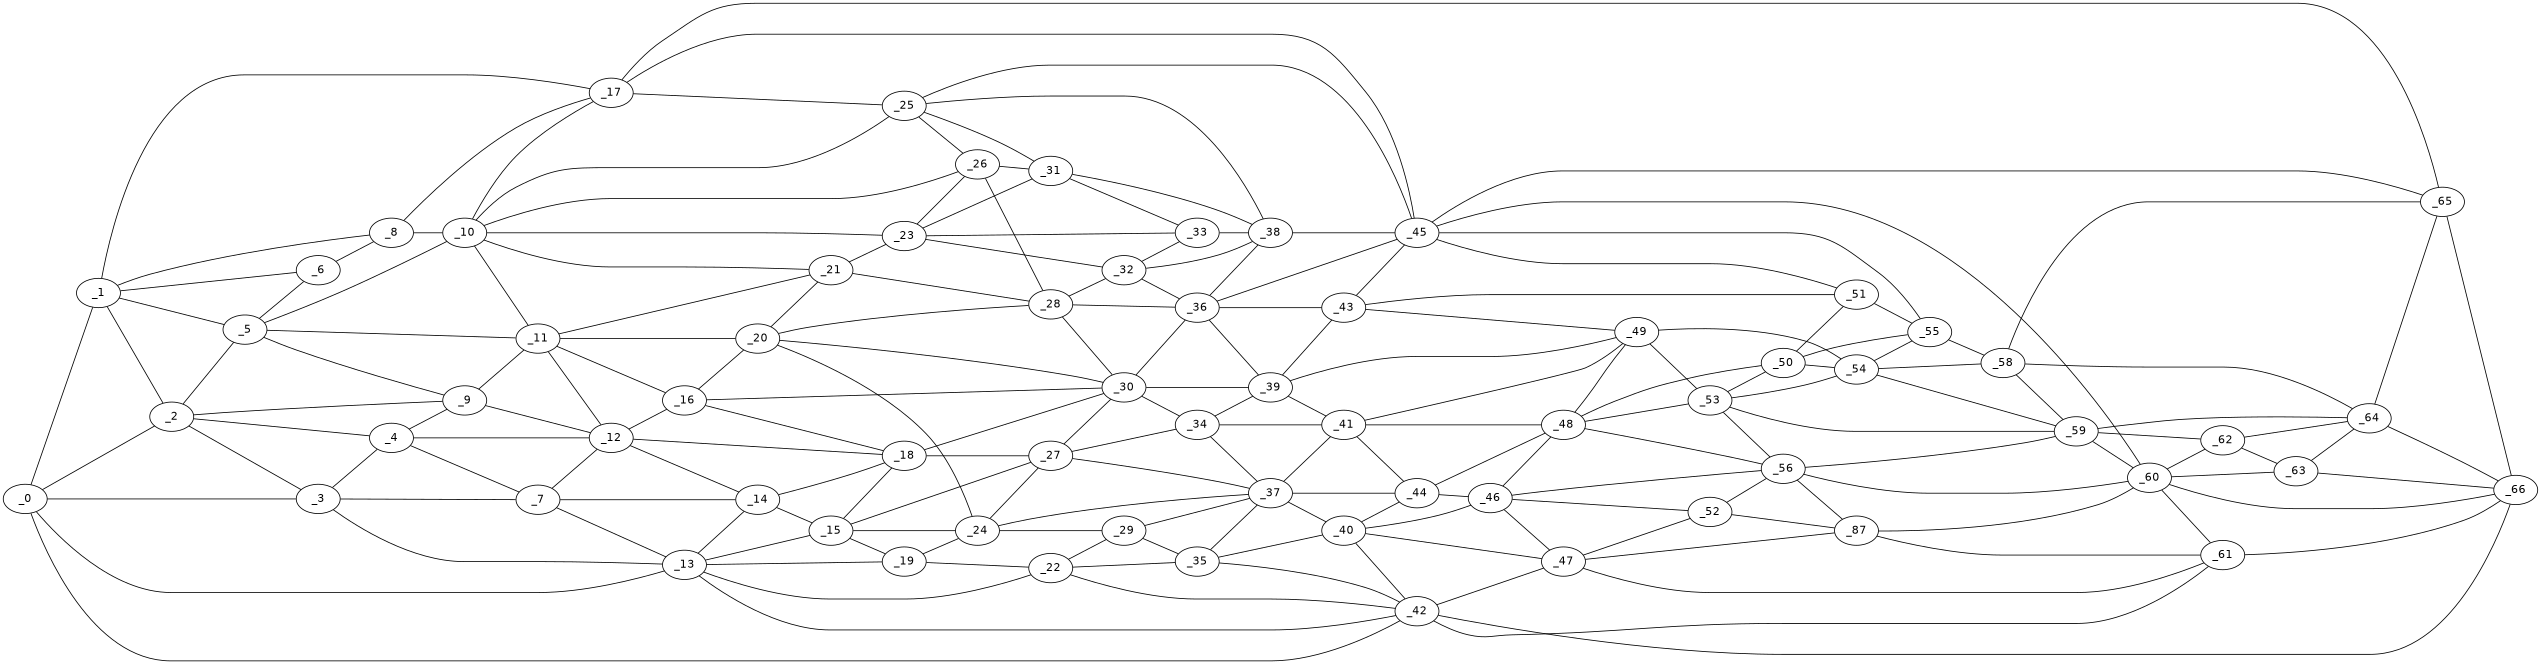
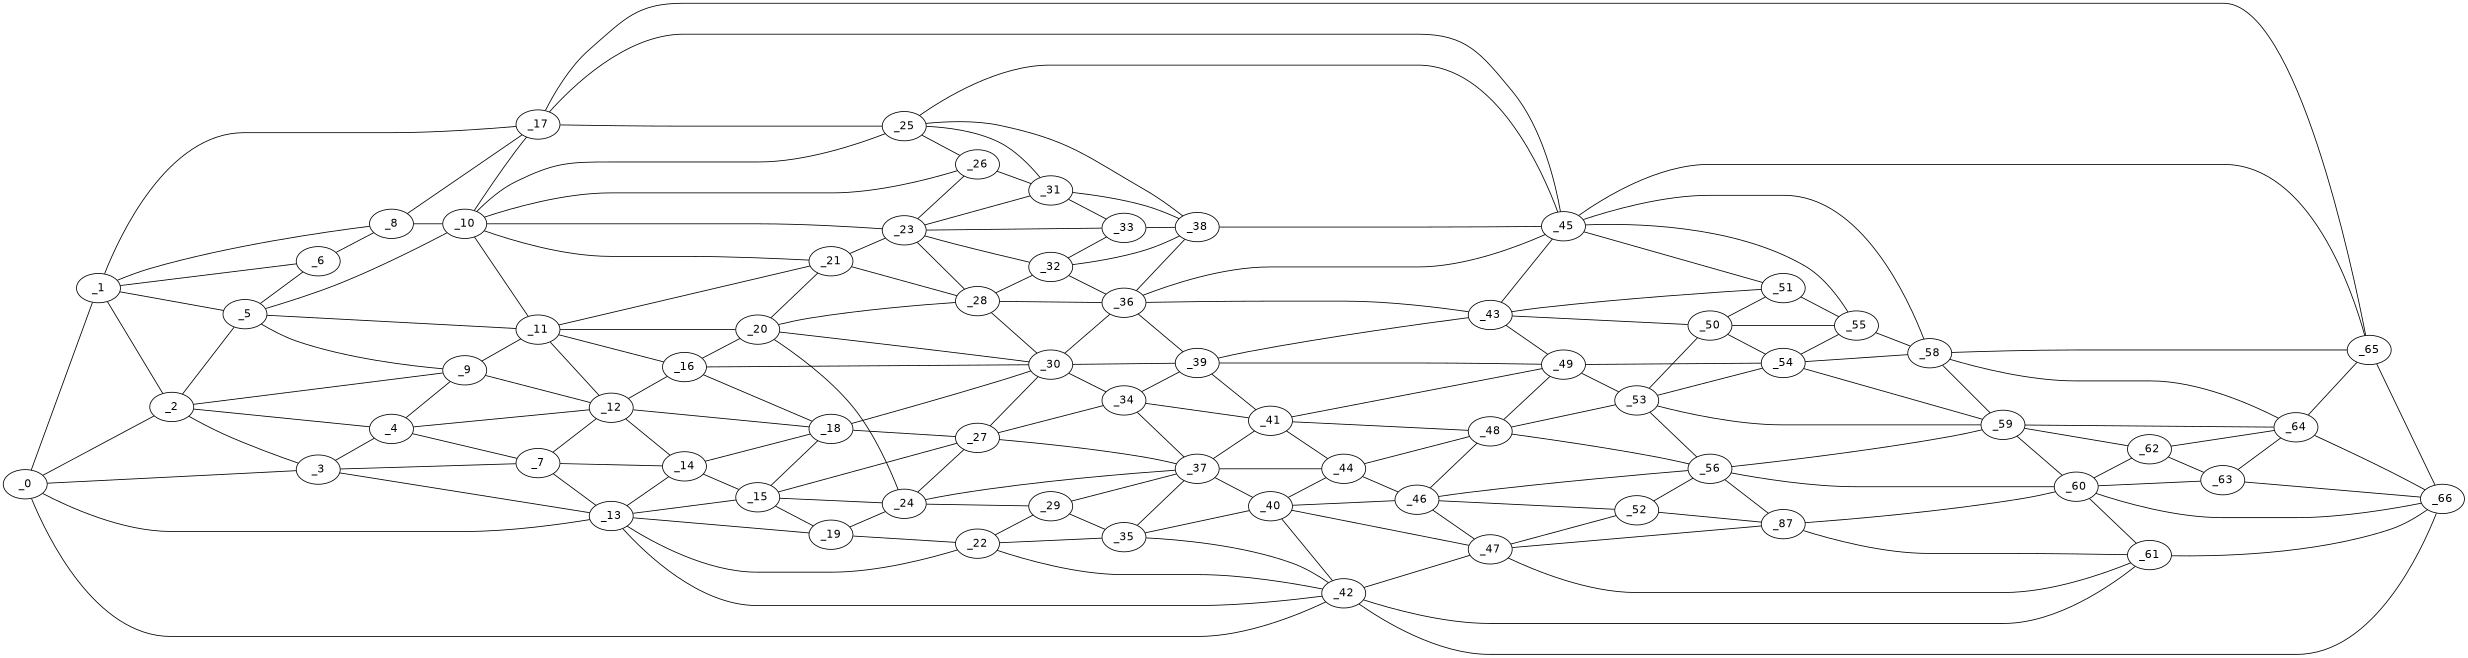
(1838, 209) -> (1788, 196)
(1011, 229) -> (941, 266)
(1669, 383) -> (1600, 320)
